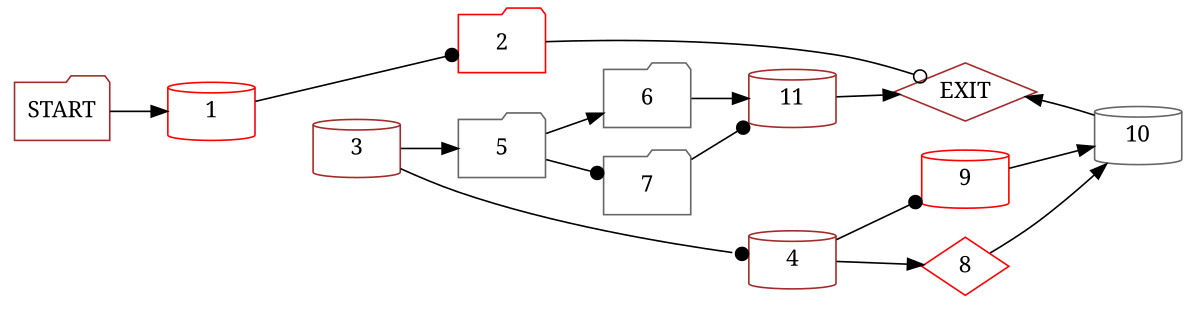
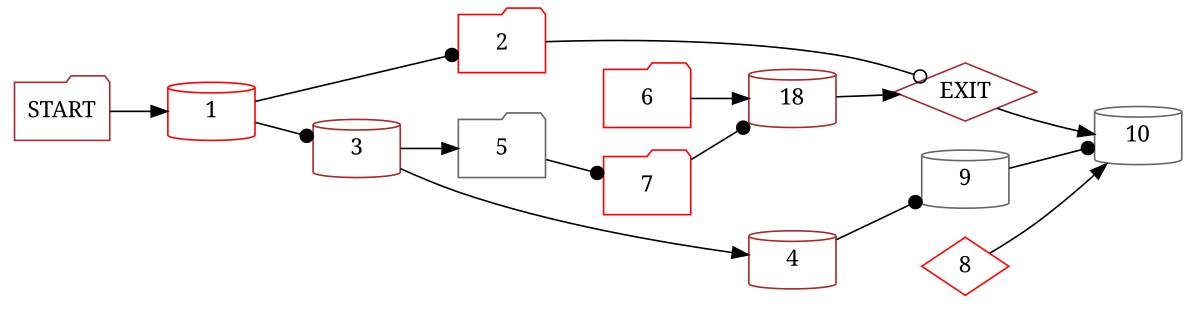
(647, 98) -> (647, 98)
(792, 98) -> (792, 98)
(1068, 107) -> (1037, 121)
(567, 126) -> none
none -> (278, 128)
(1045, 159) -> (1045, 159)
(965, 179) -> (965, 179)
(647, 186) -> (647, 186)
(564, 222) -> (564, 222)
(872, 263) -> none
